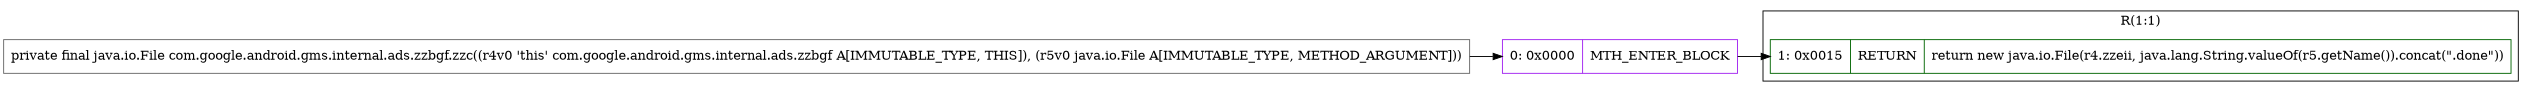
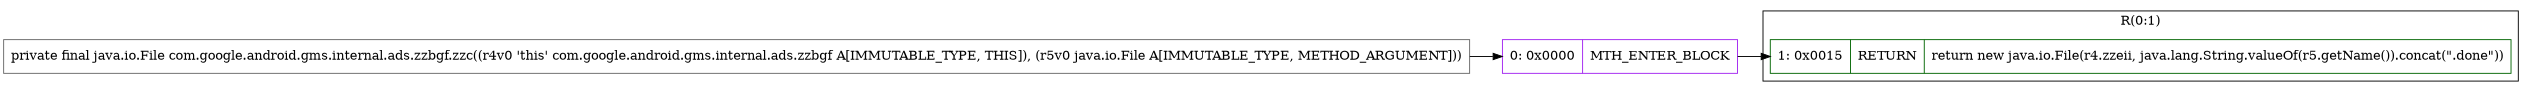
(2141, 21) -> (2141, 21)
